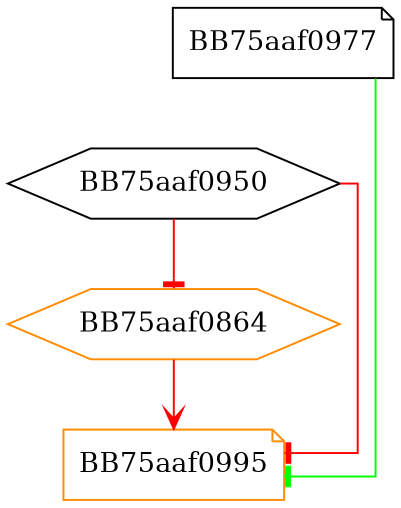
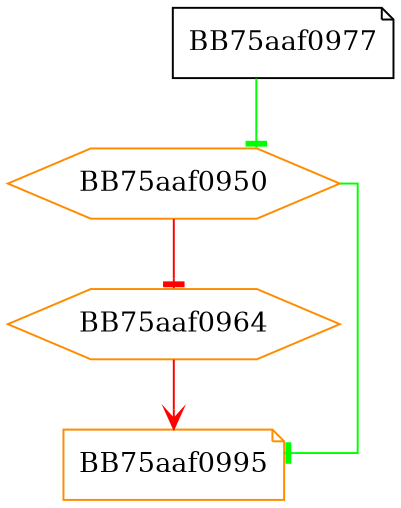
(174, 184) -> (174, 184)
(376, 318) -> (256, 108)
(174, 324) -> (174, 324)
(358, 341) -> (358, 341)
